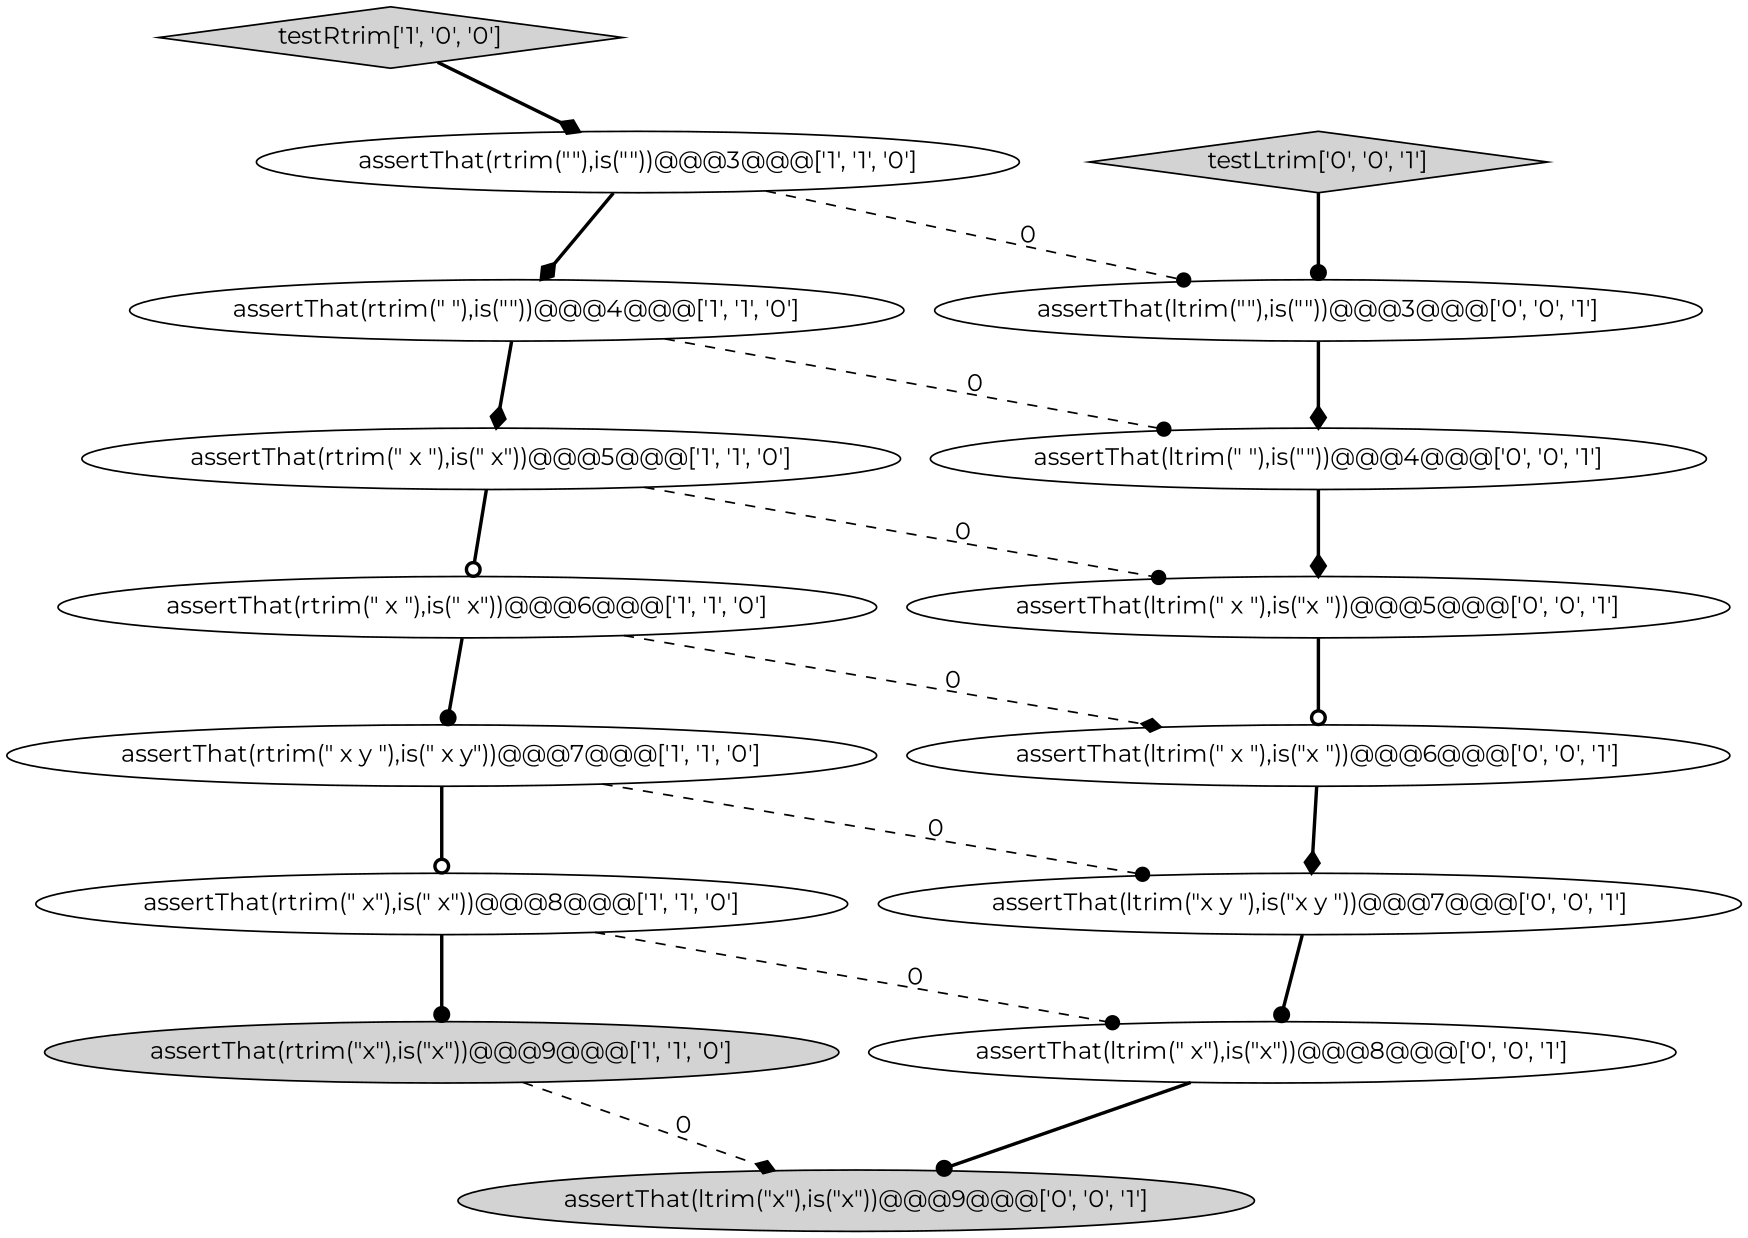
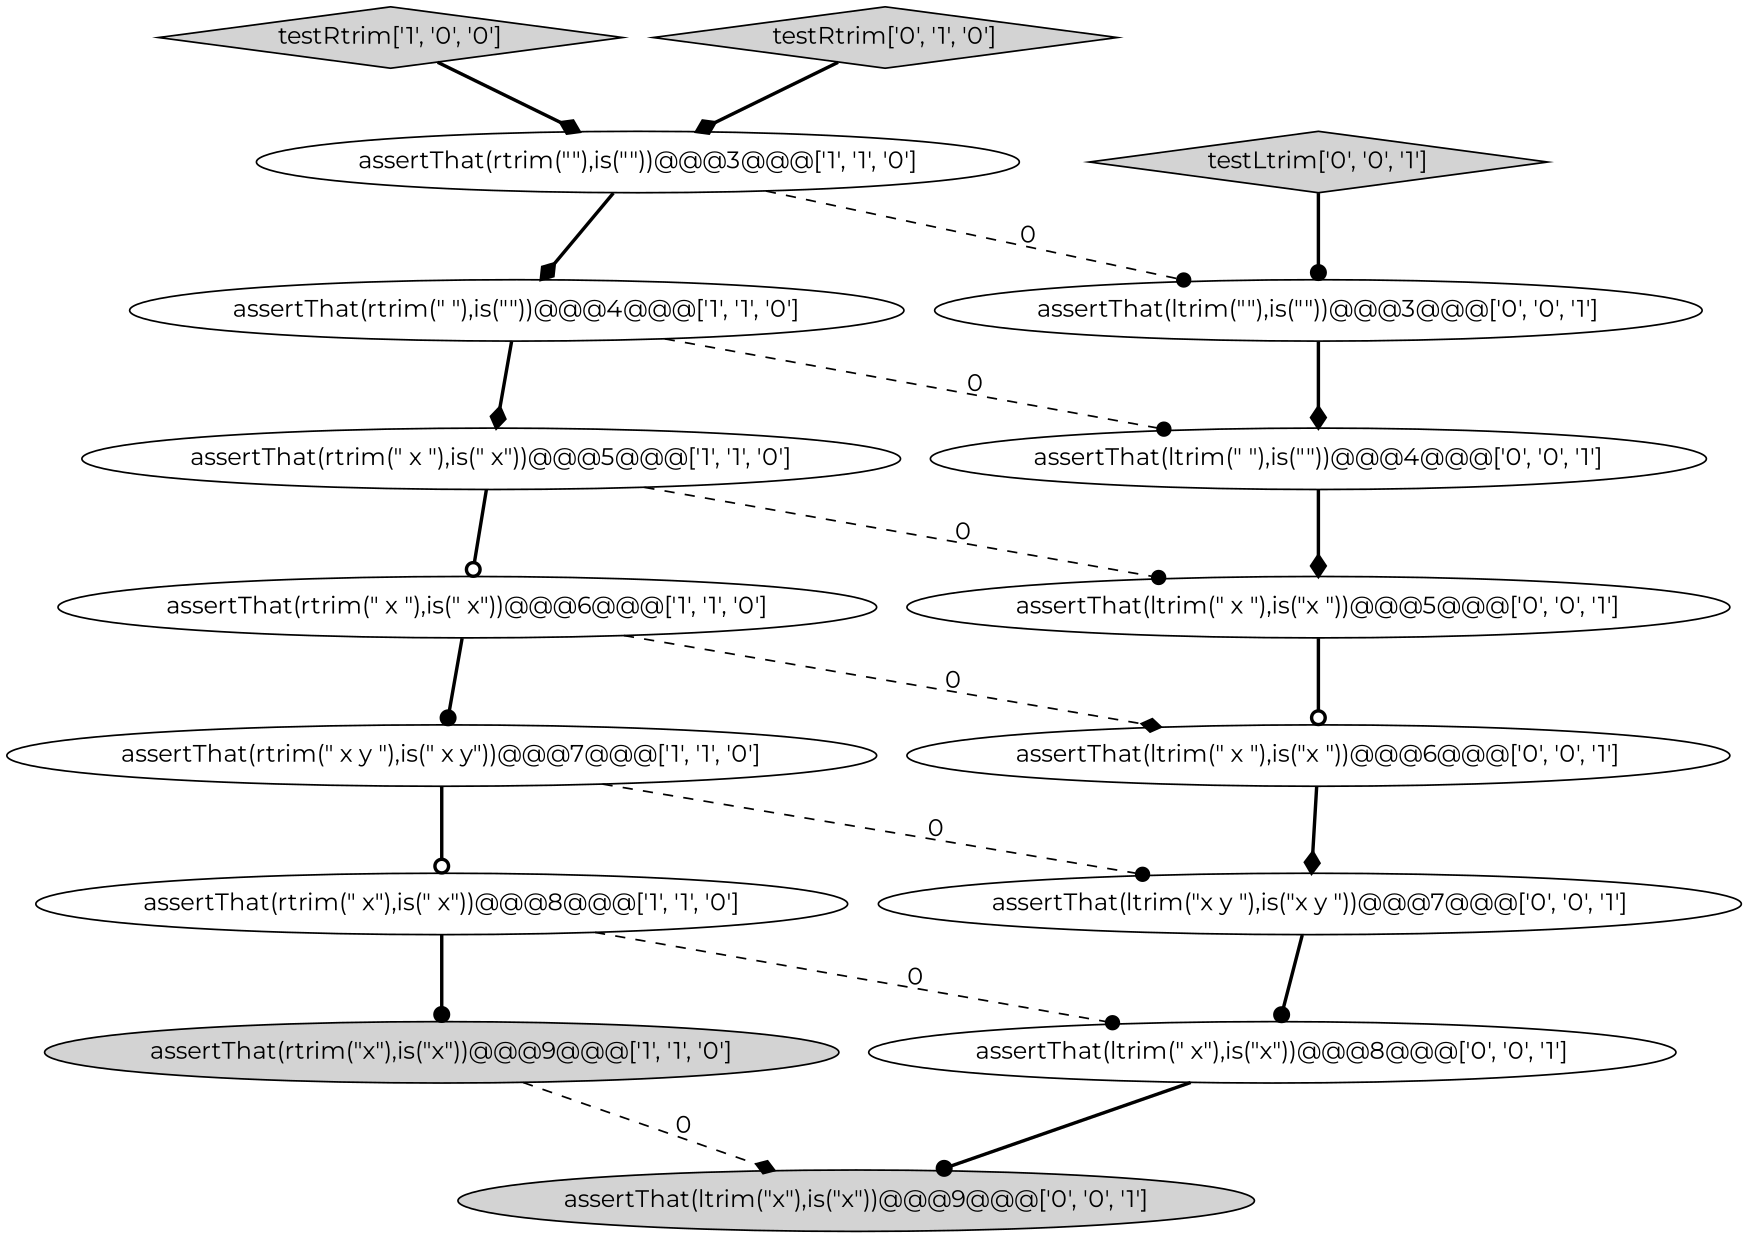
none -> (885, 38)
